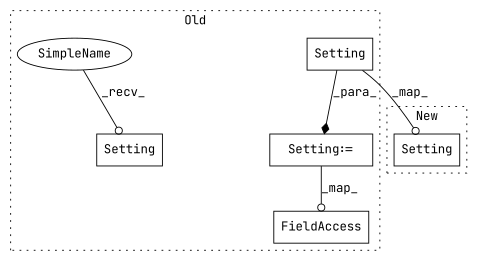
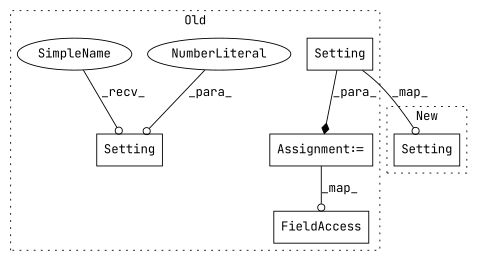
none -> (219, 54)
(321, 150) -> (321, 150)
